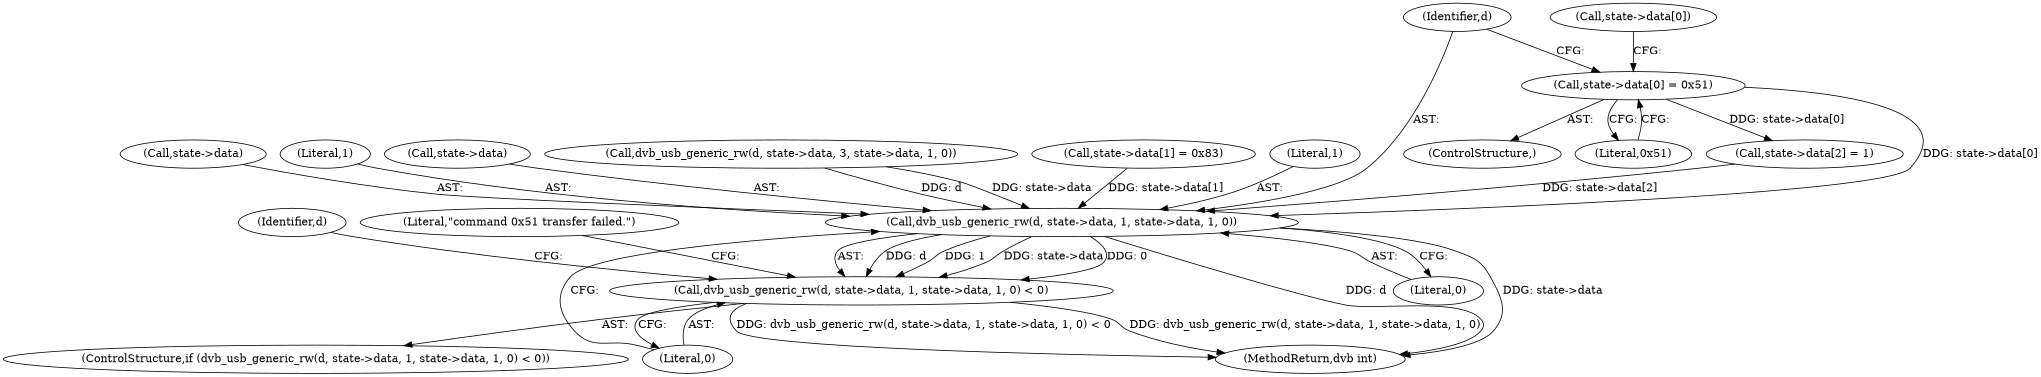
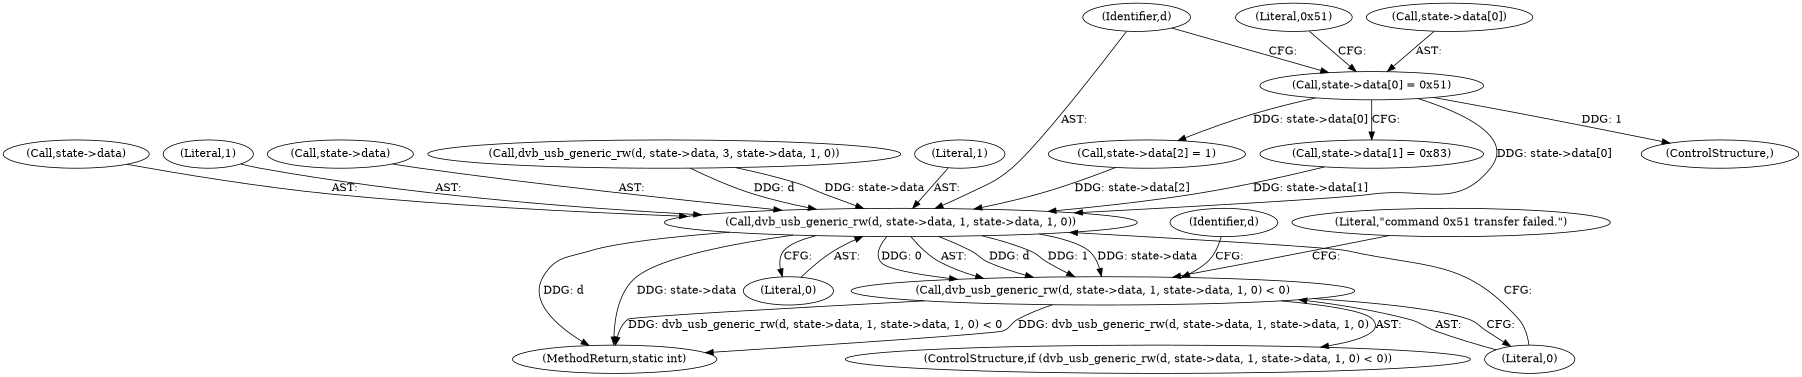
(1649, 51) -> (1431, 51)
(1608, 116) -> (1372, 116)
(1582, 120) -> (1602, 120)
(1310, 359) -> (615, 359)
